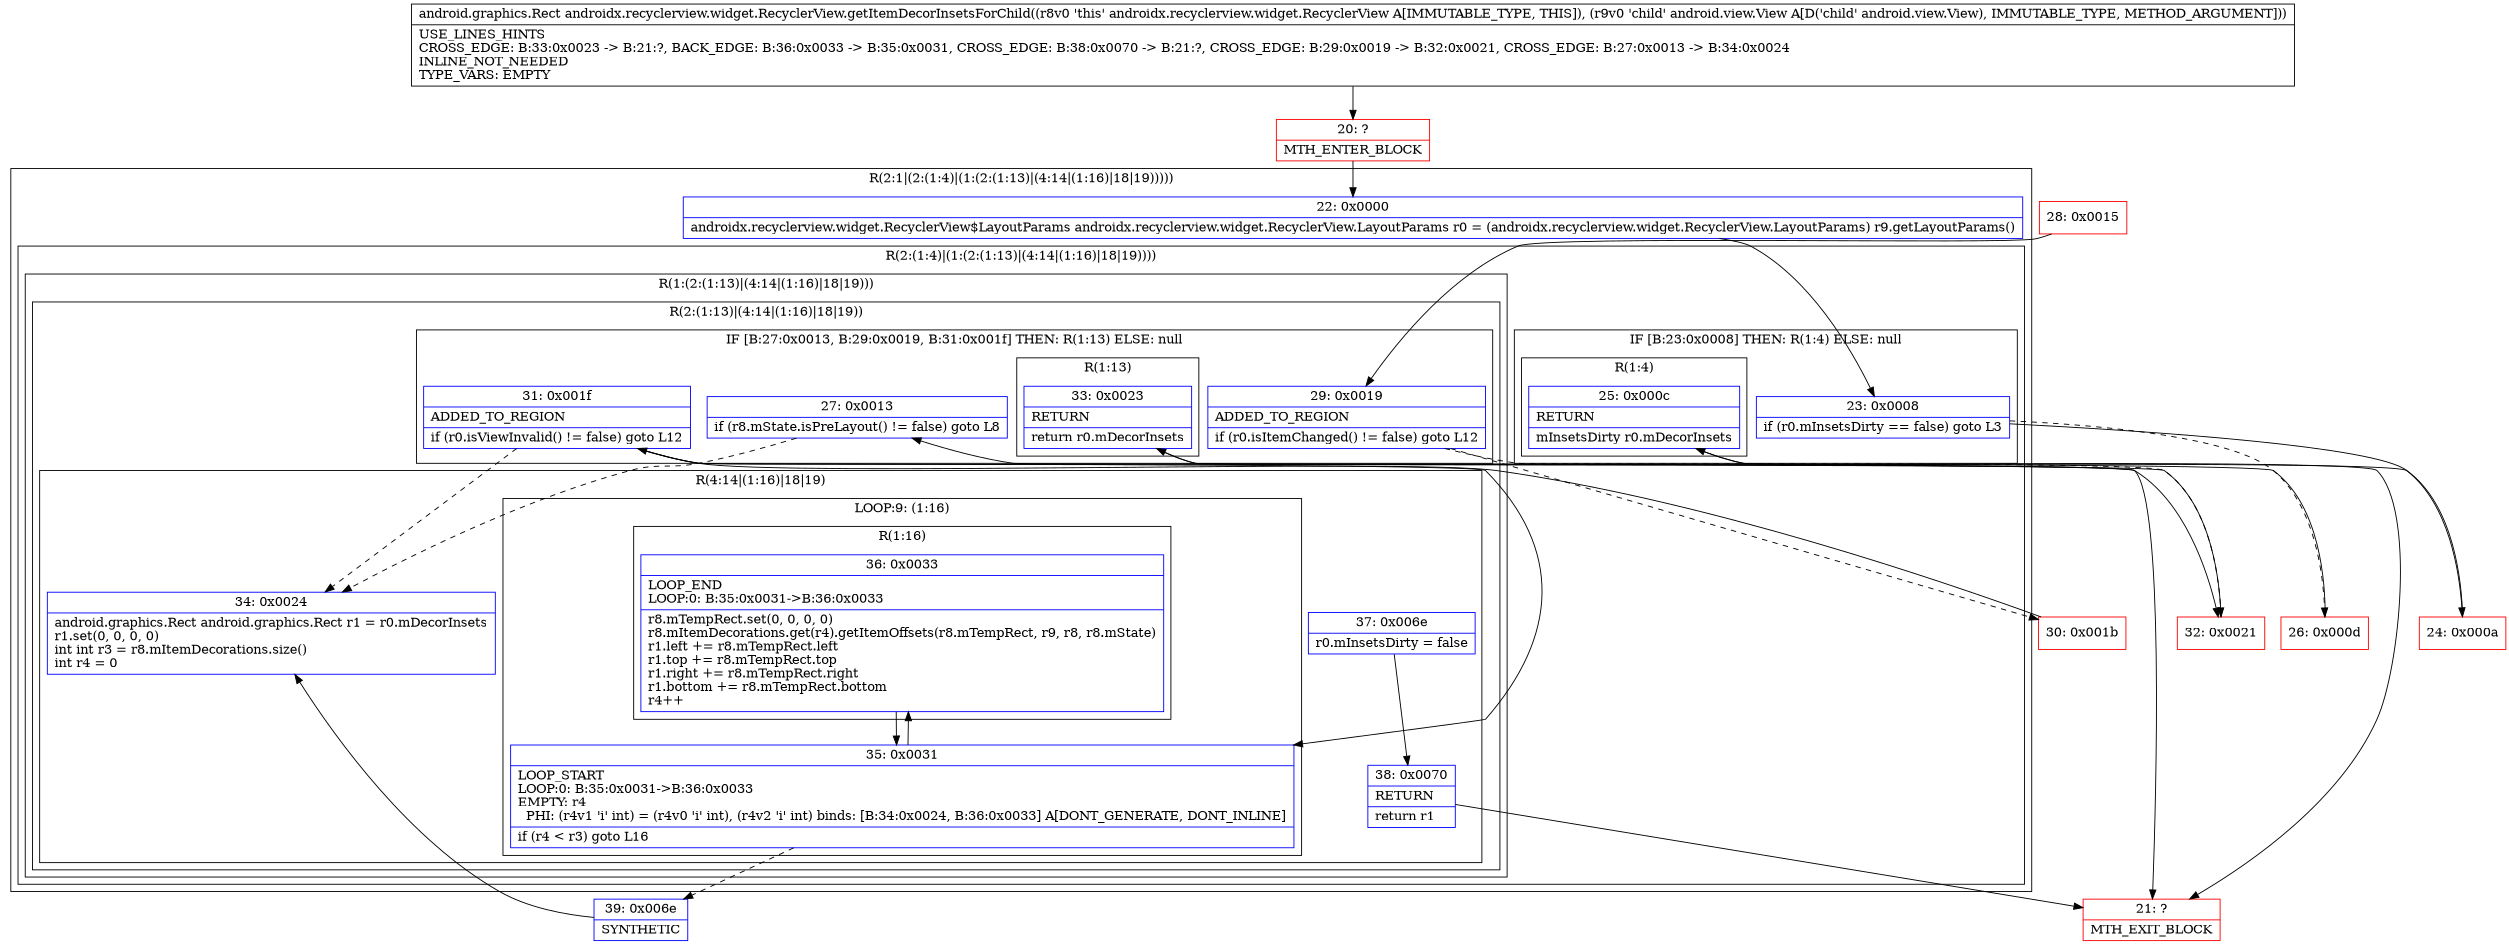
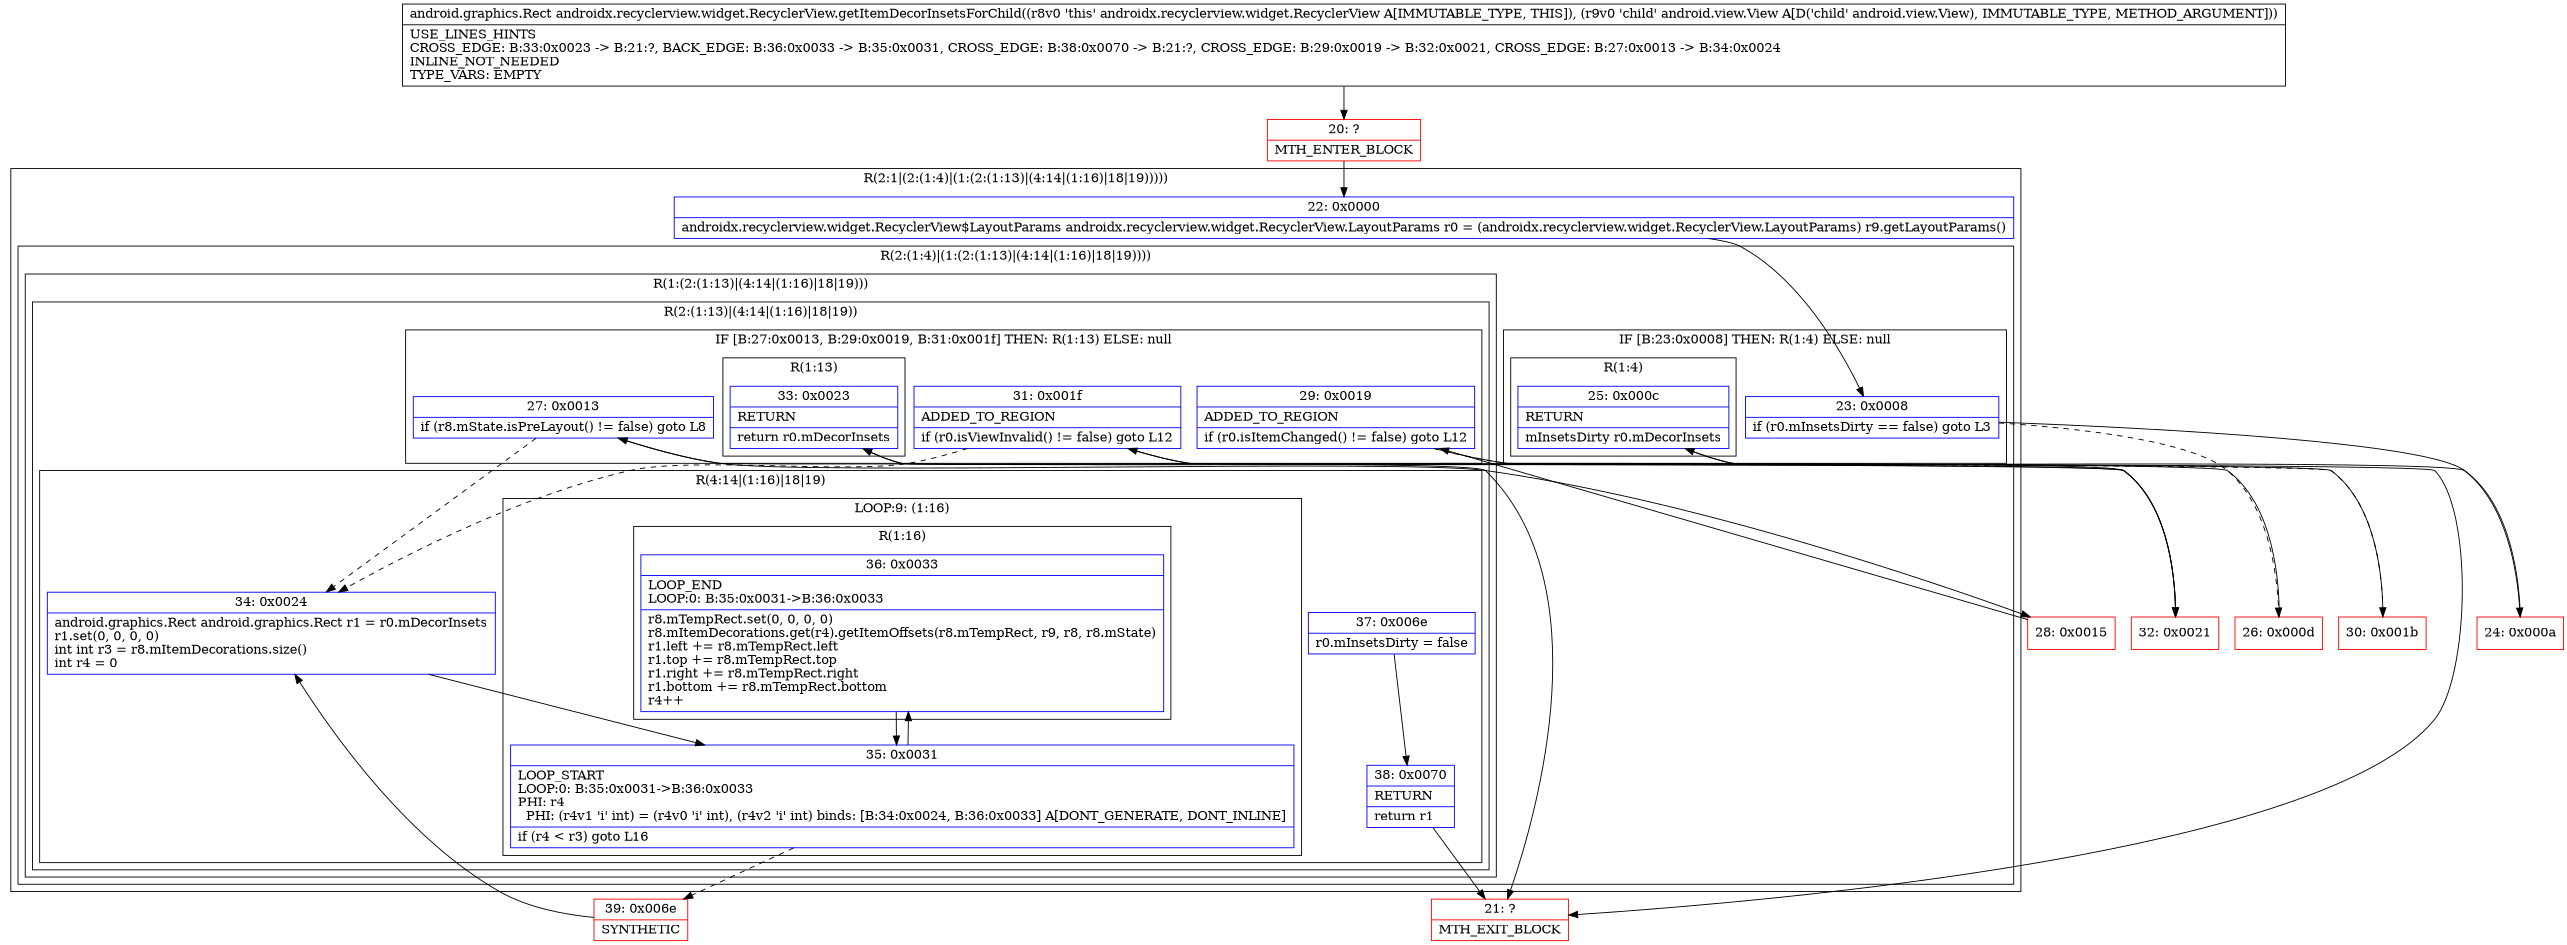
(1880, 464) -> (1854, 464)
none -> (1506, 474)
(1526, 527) -> (562, 708)
(554, 803) -> (544, 803)
(641, 920) -> (641, 920)
